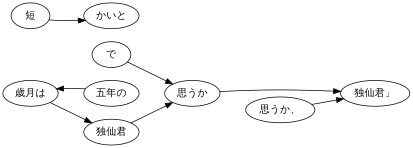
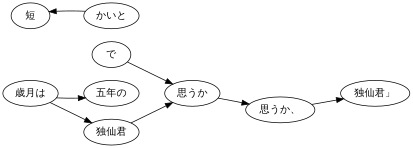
(64, 21) -> (71, 11)
(75, 89) -> (67, 98)
(277, 90) -> (230, 100)
